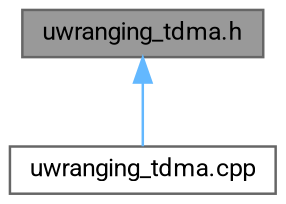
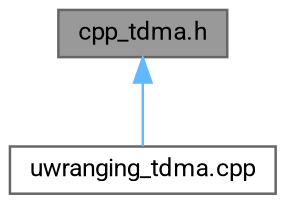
(143, 34) -> (143, 34)
